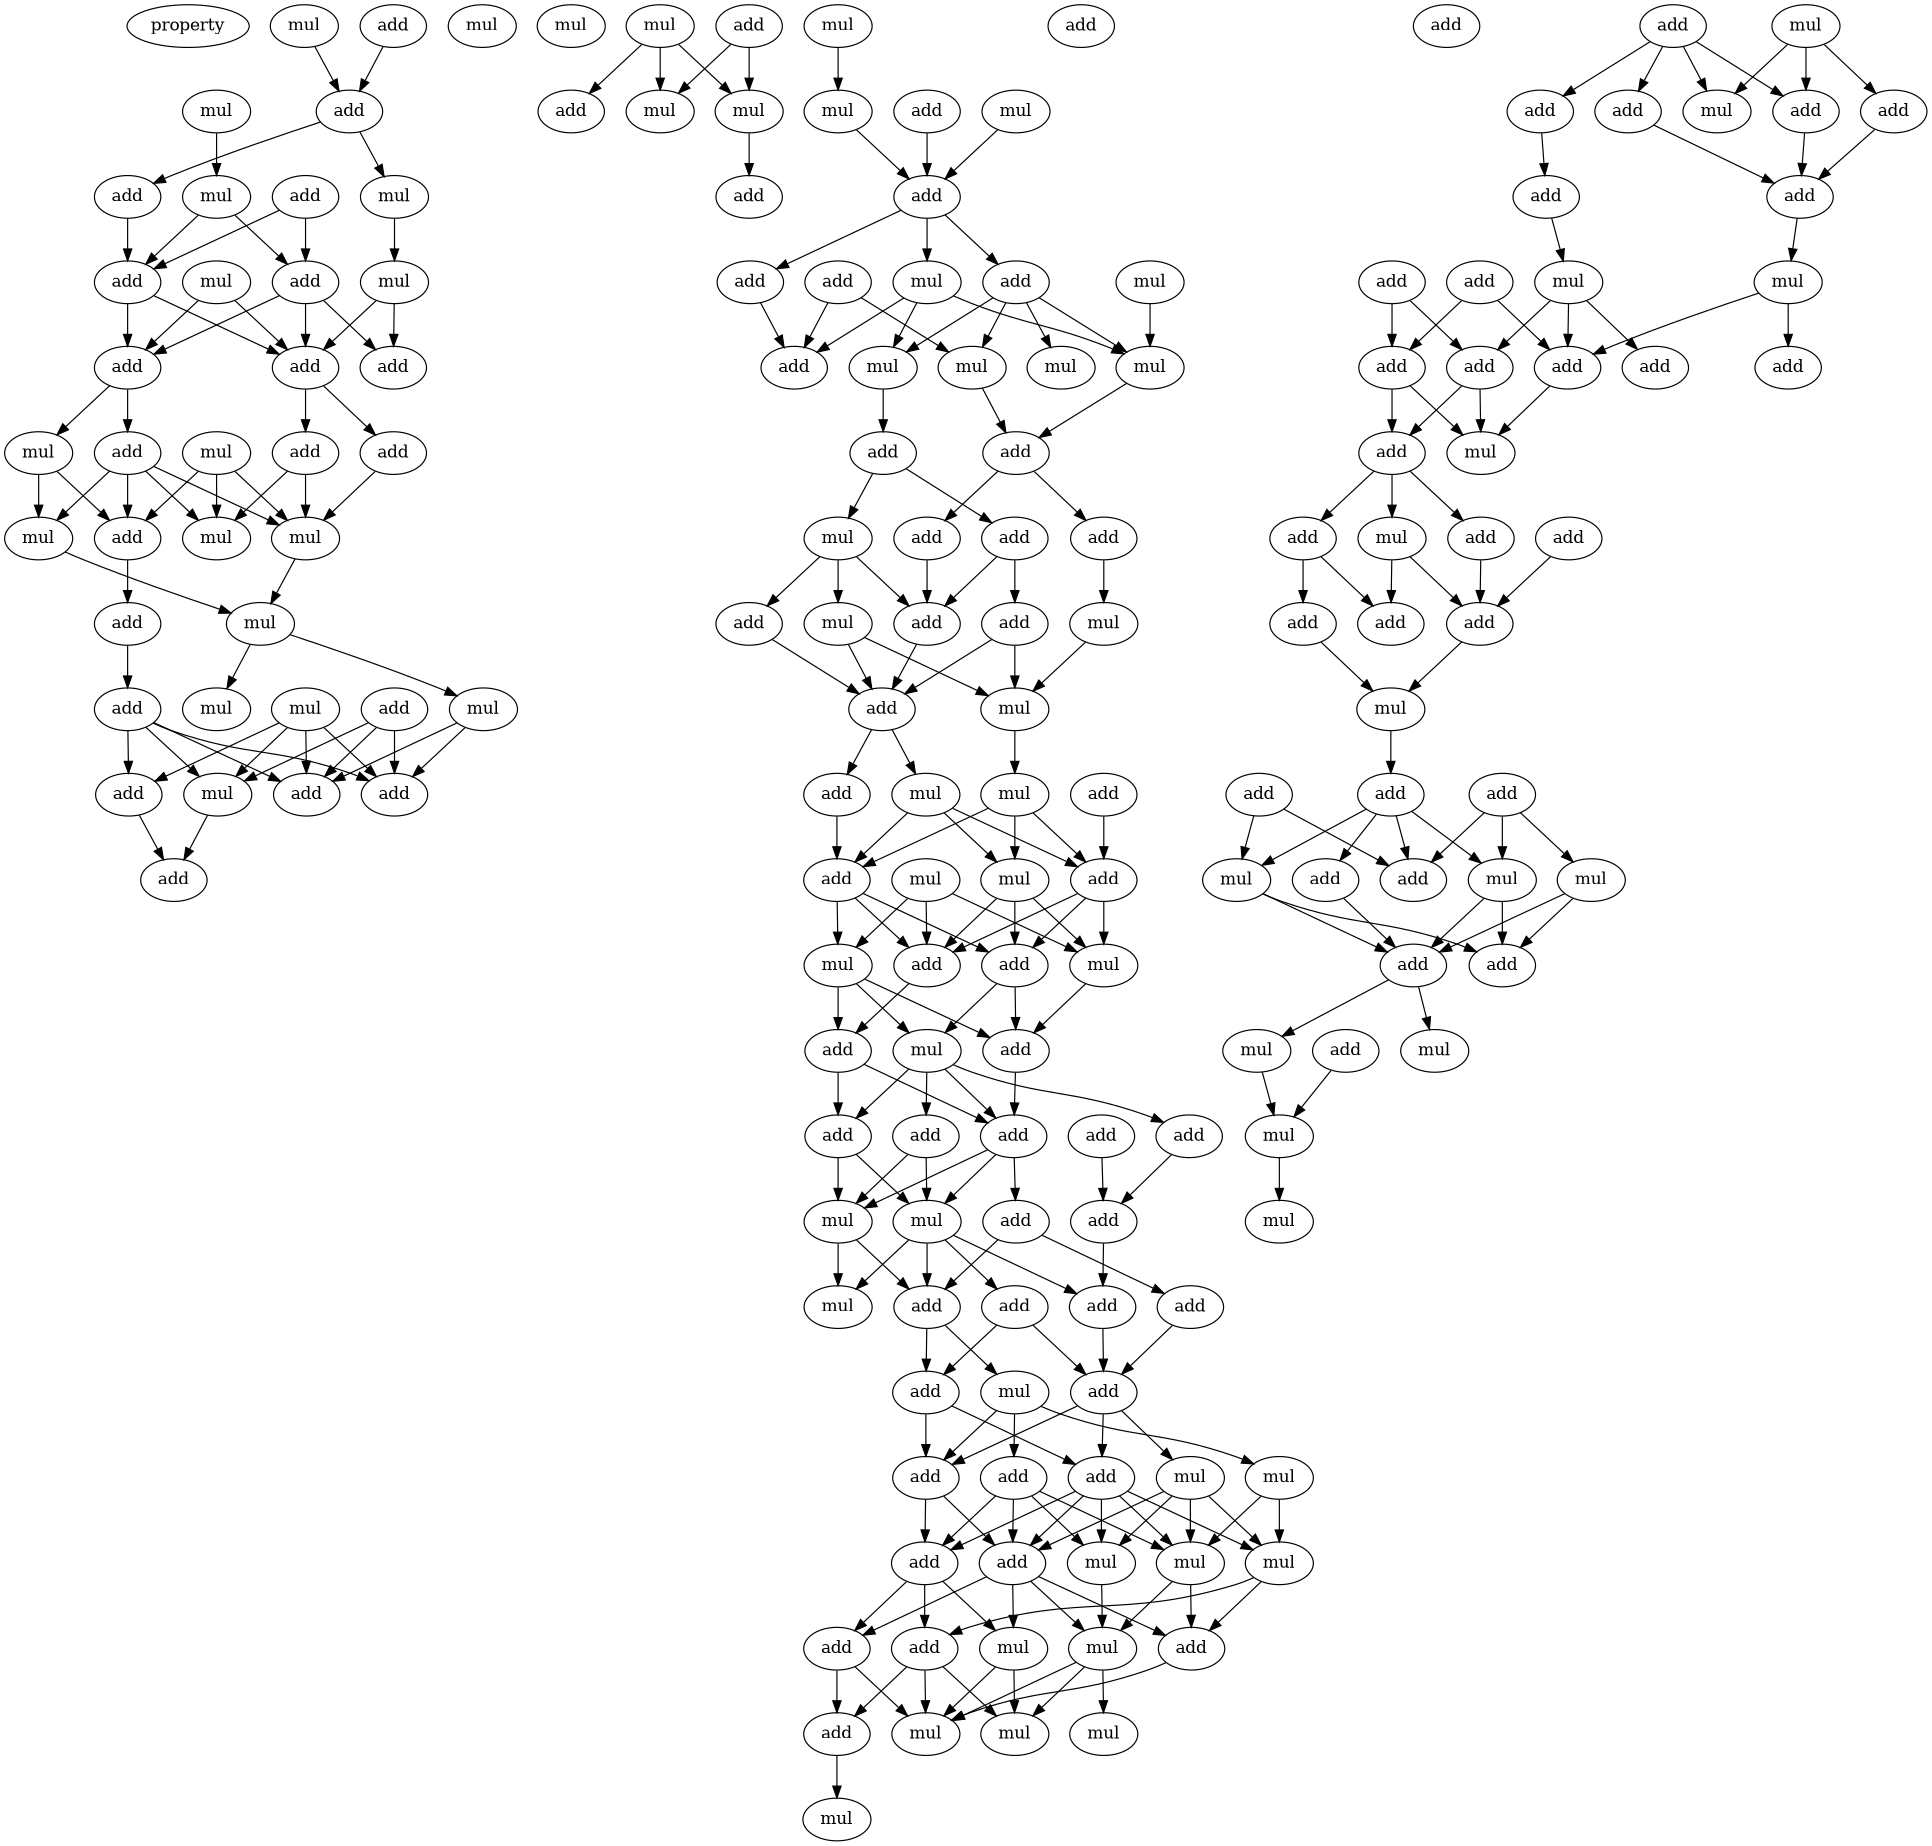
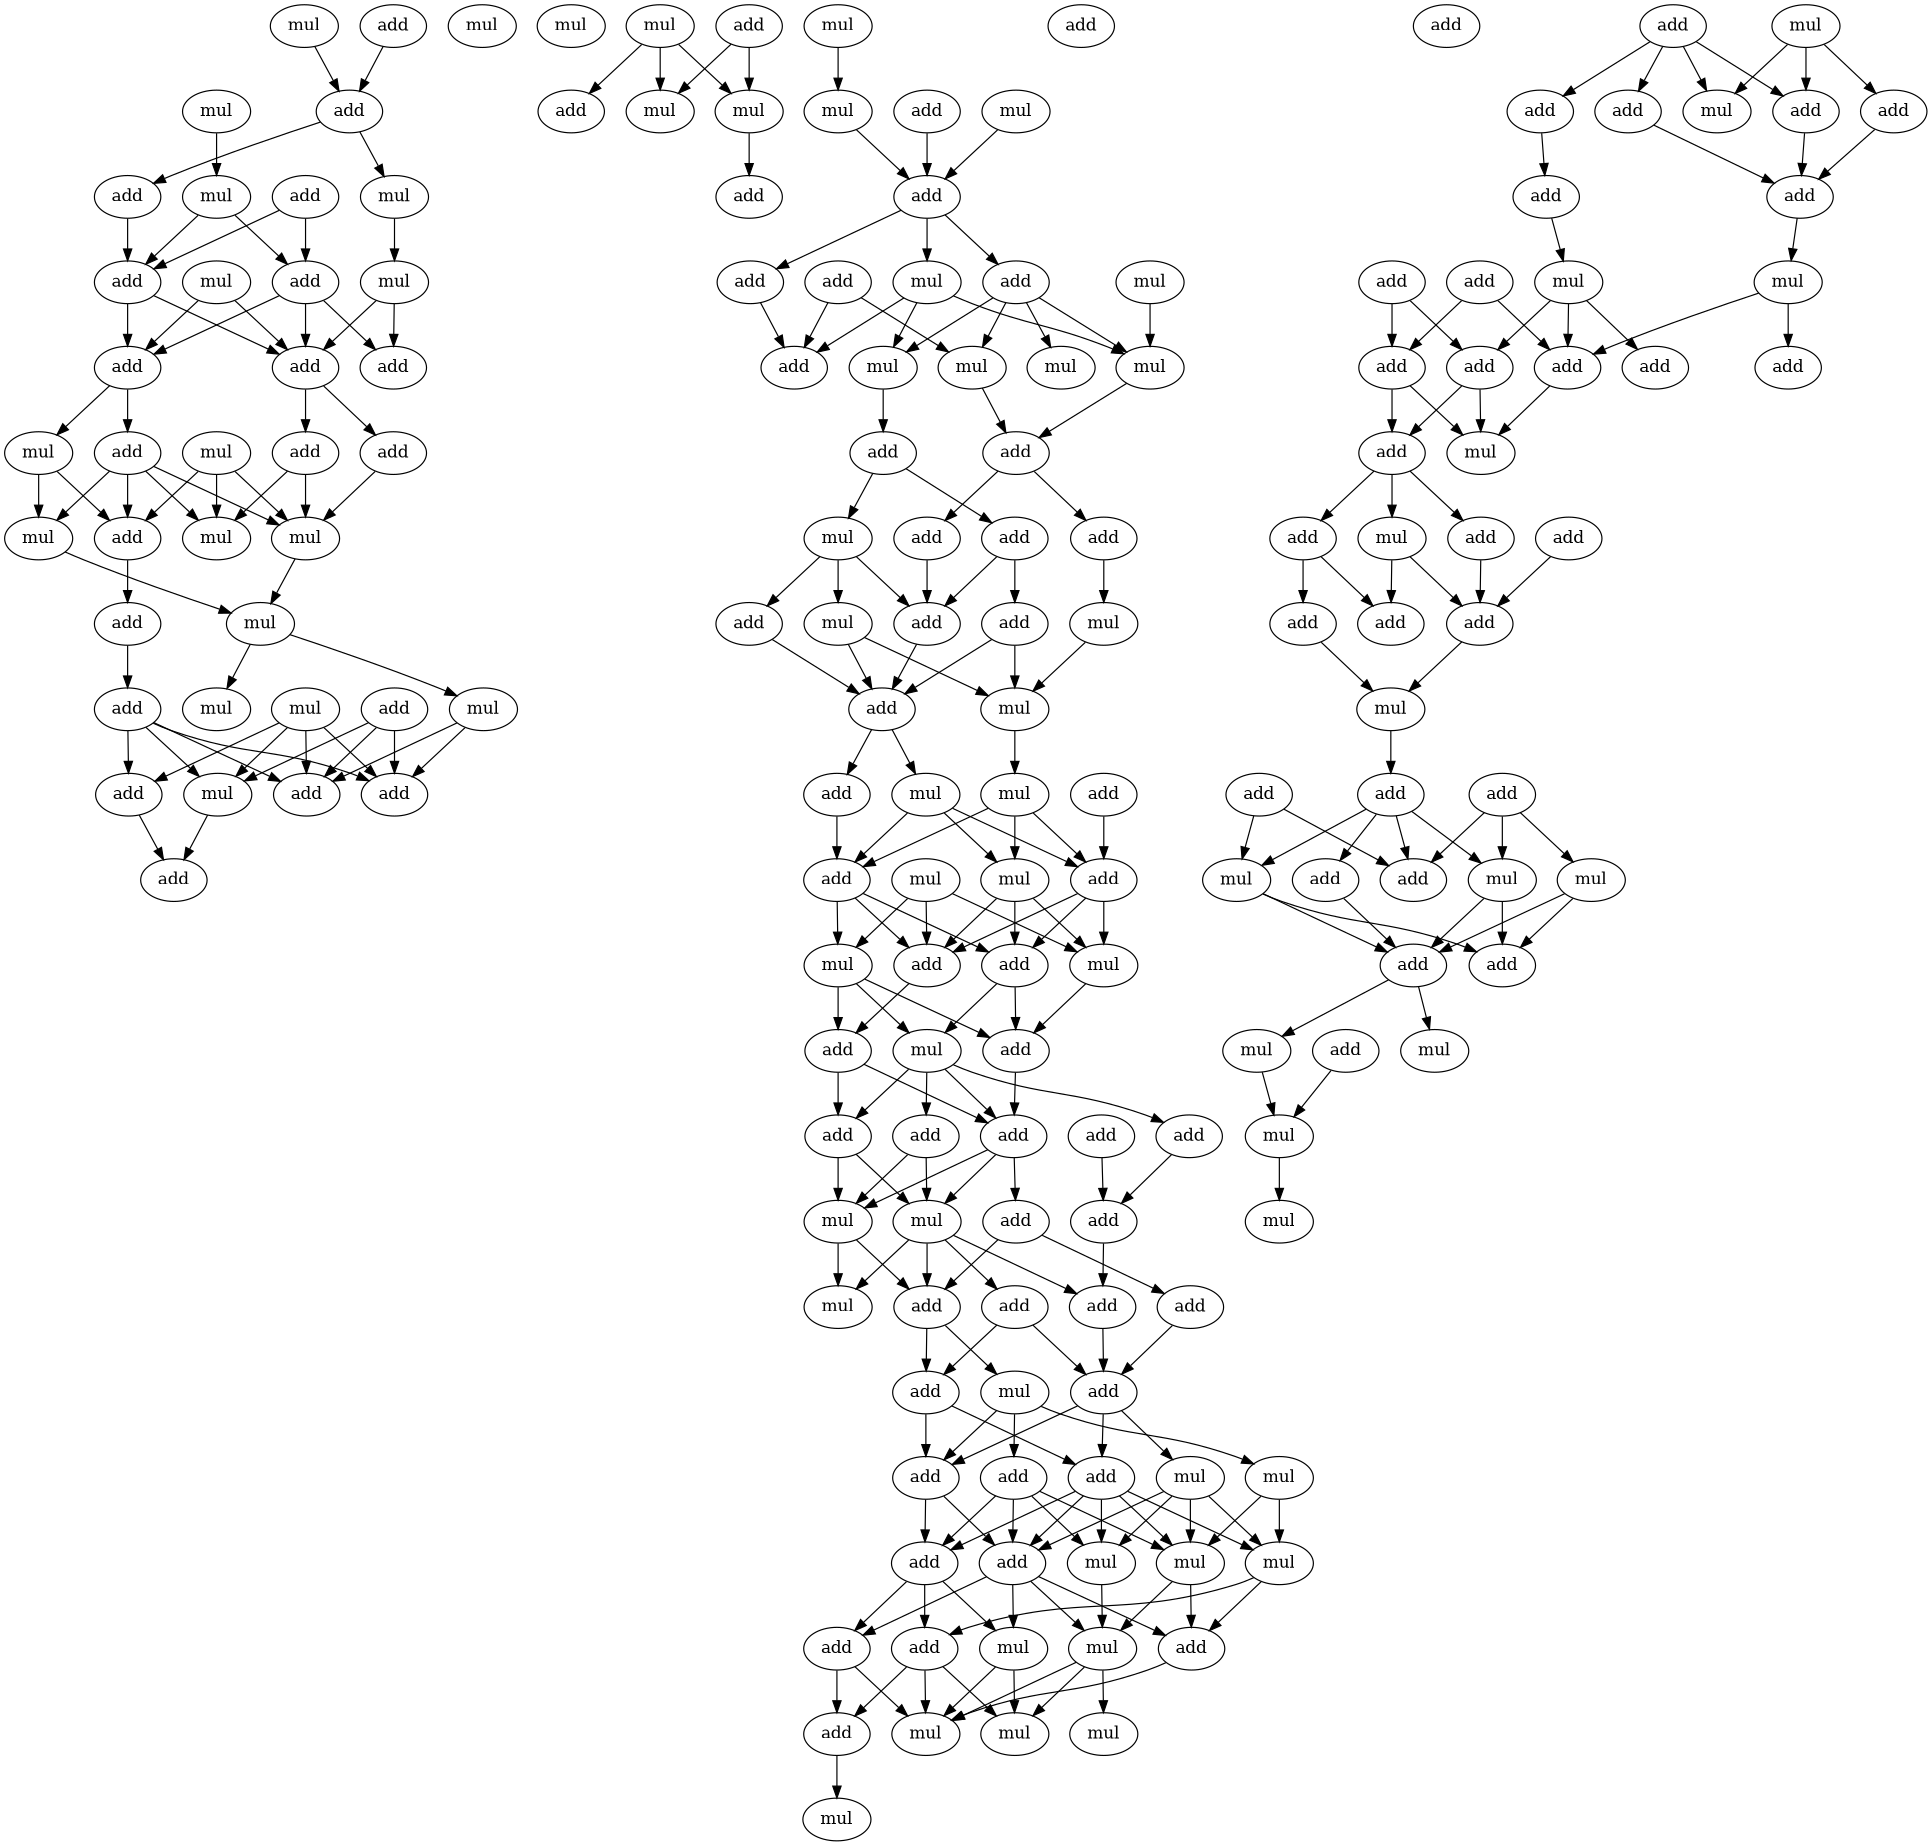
(188, 26) -> none
